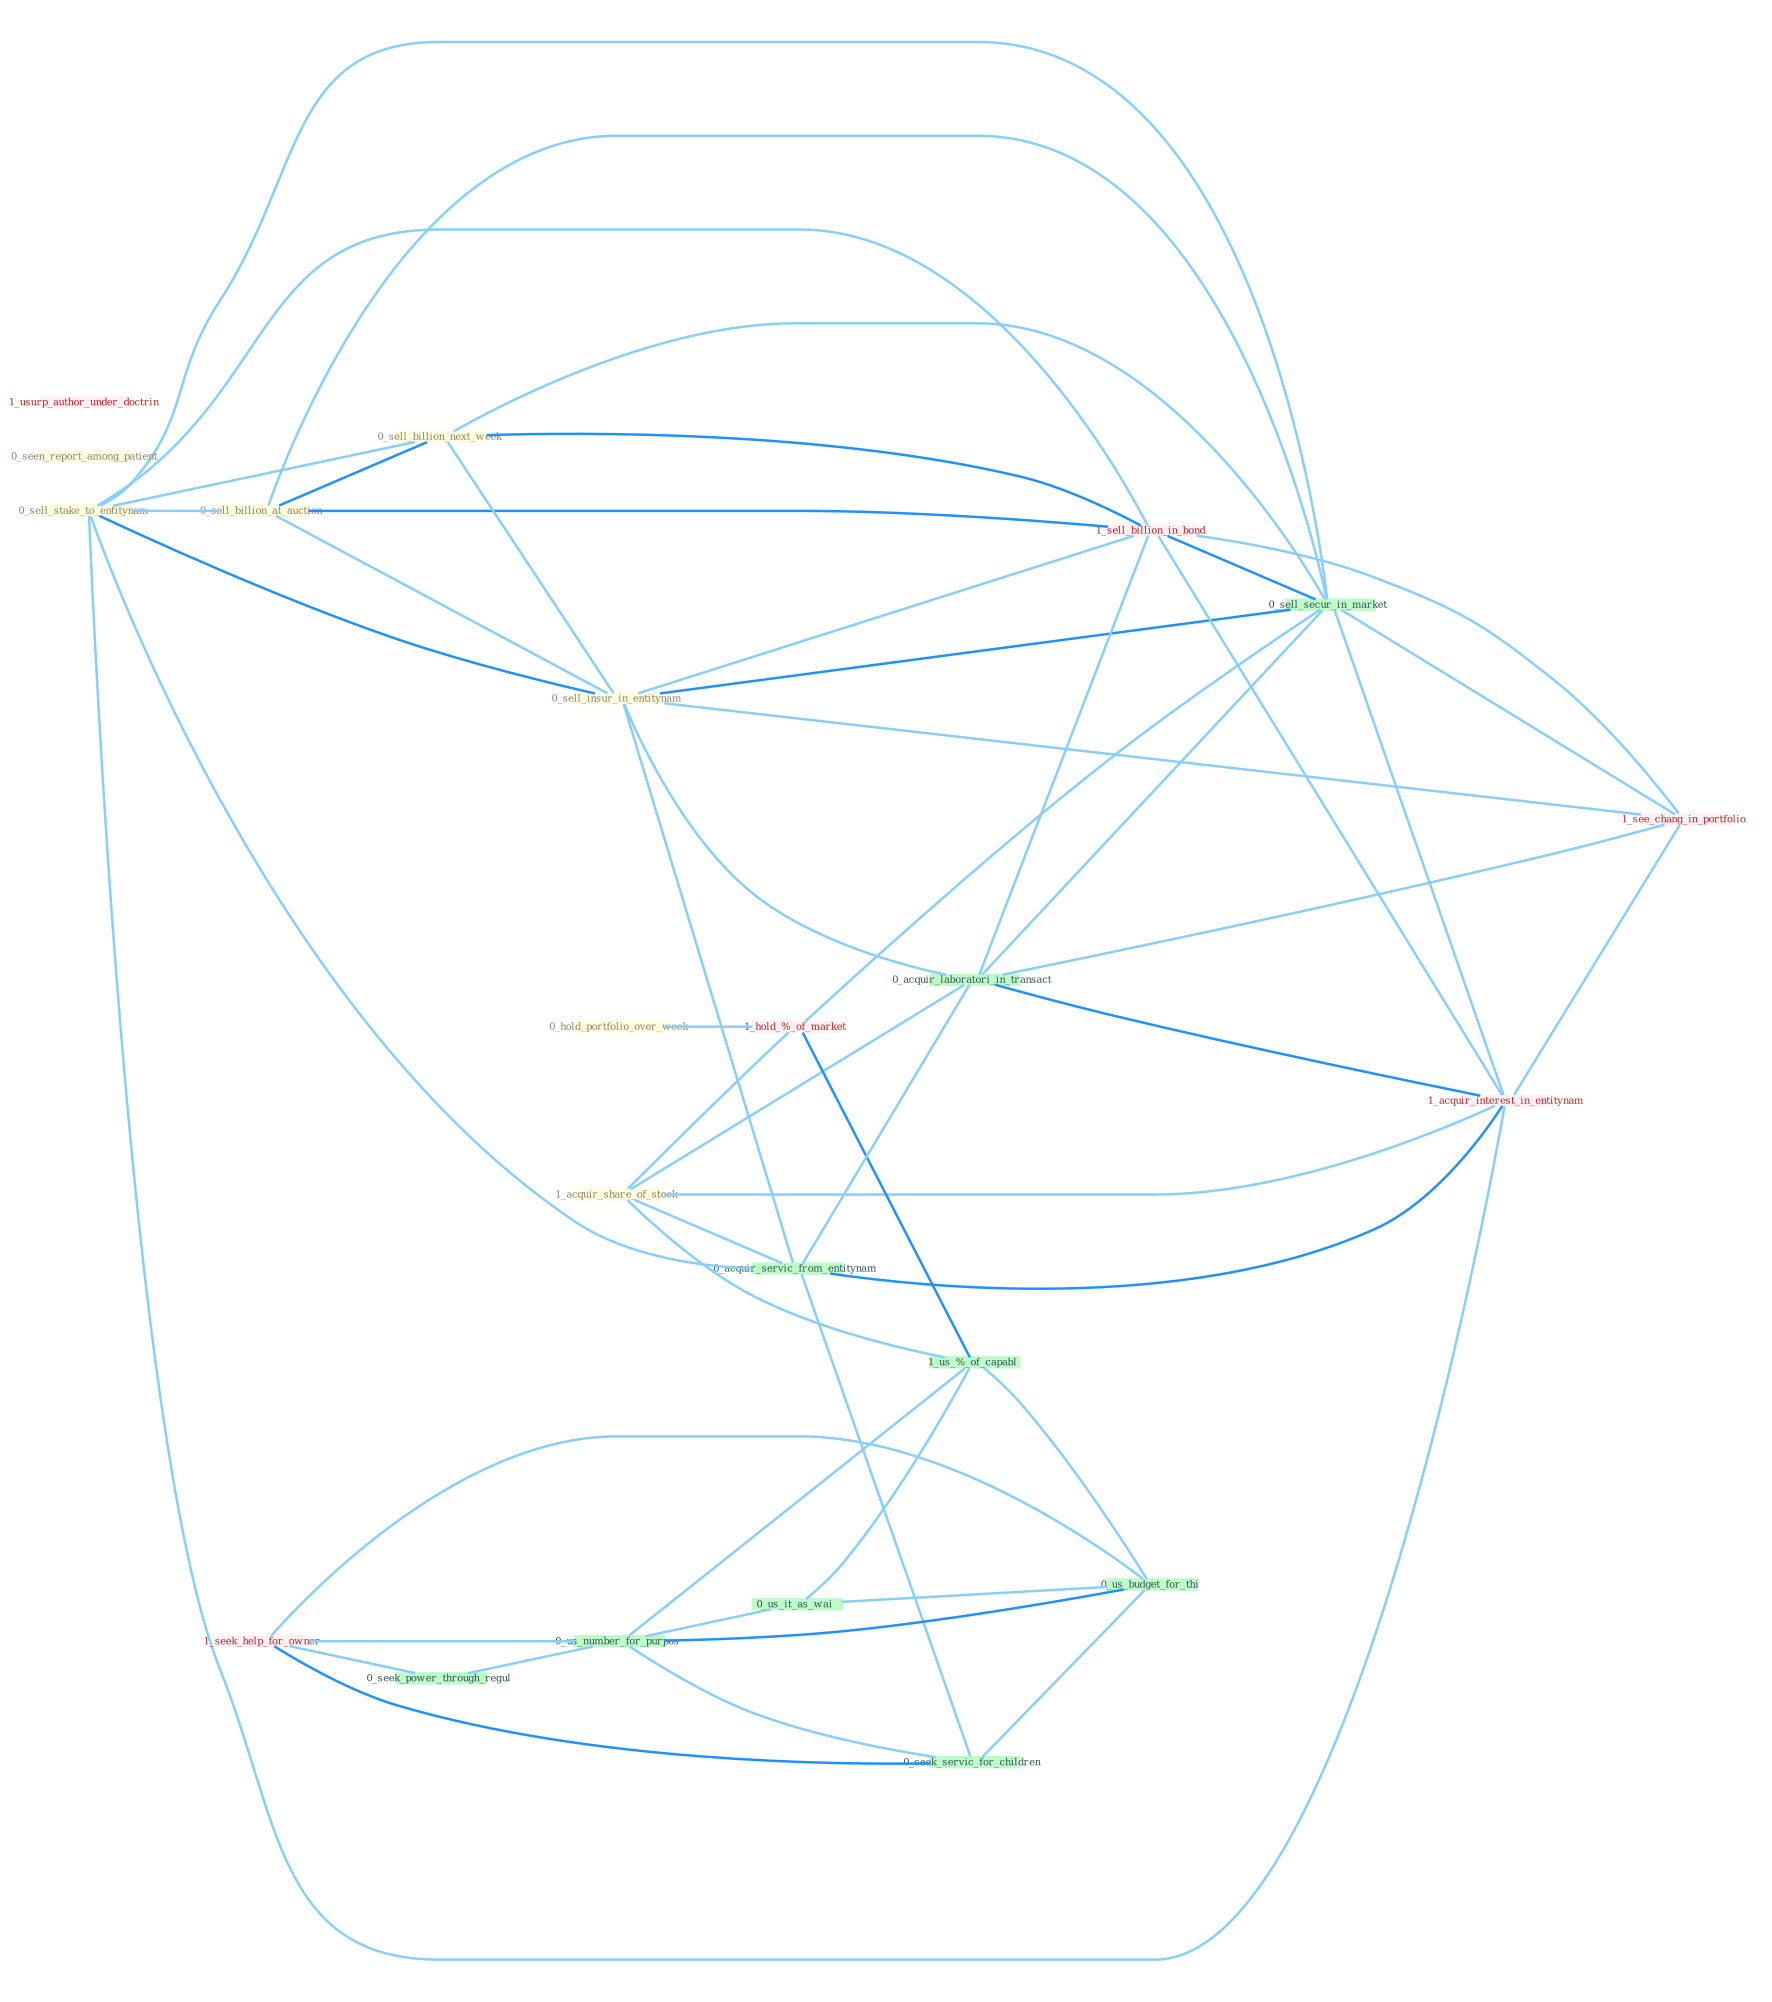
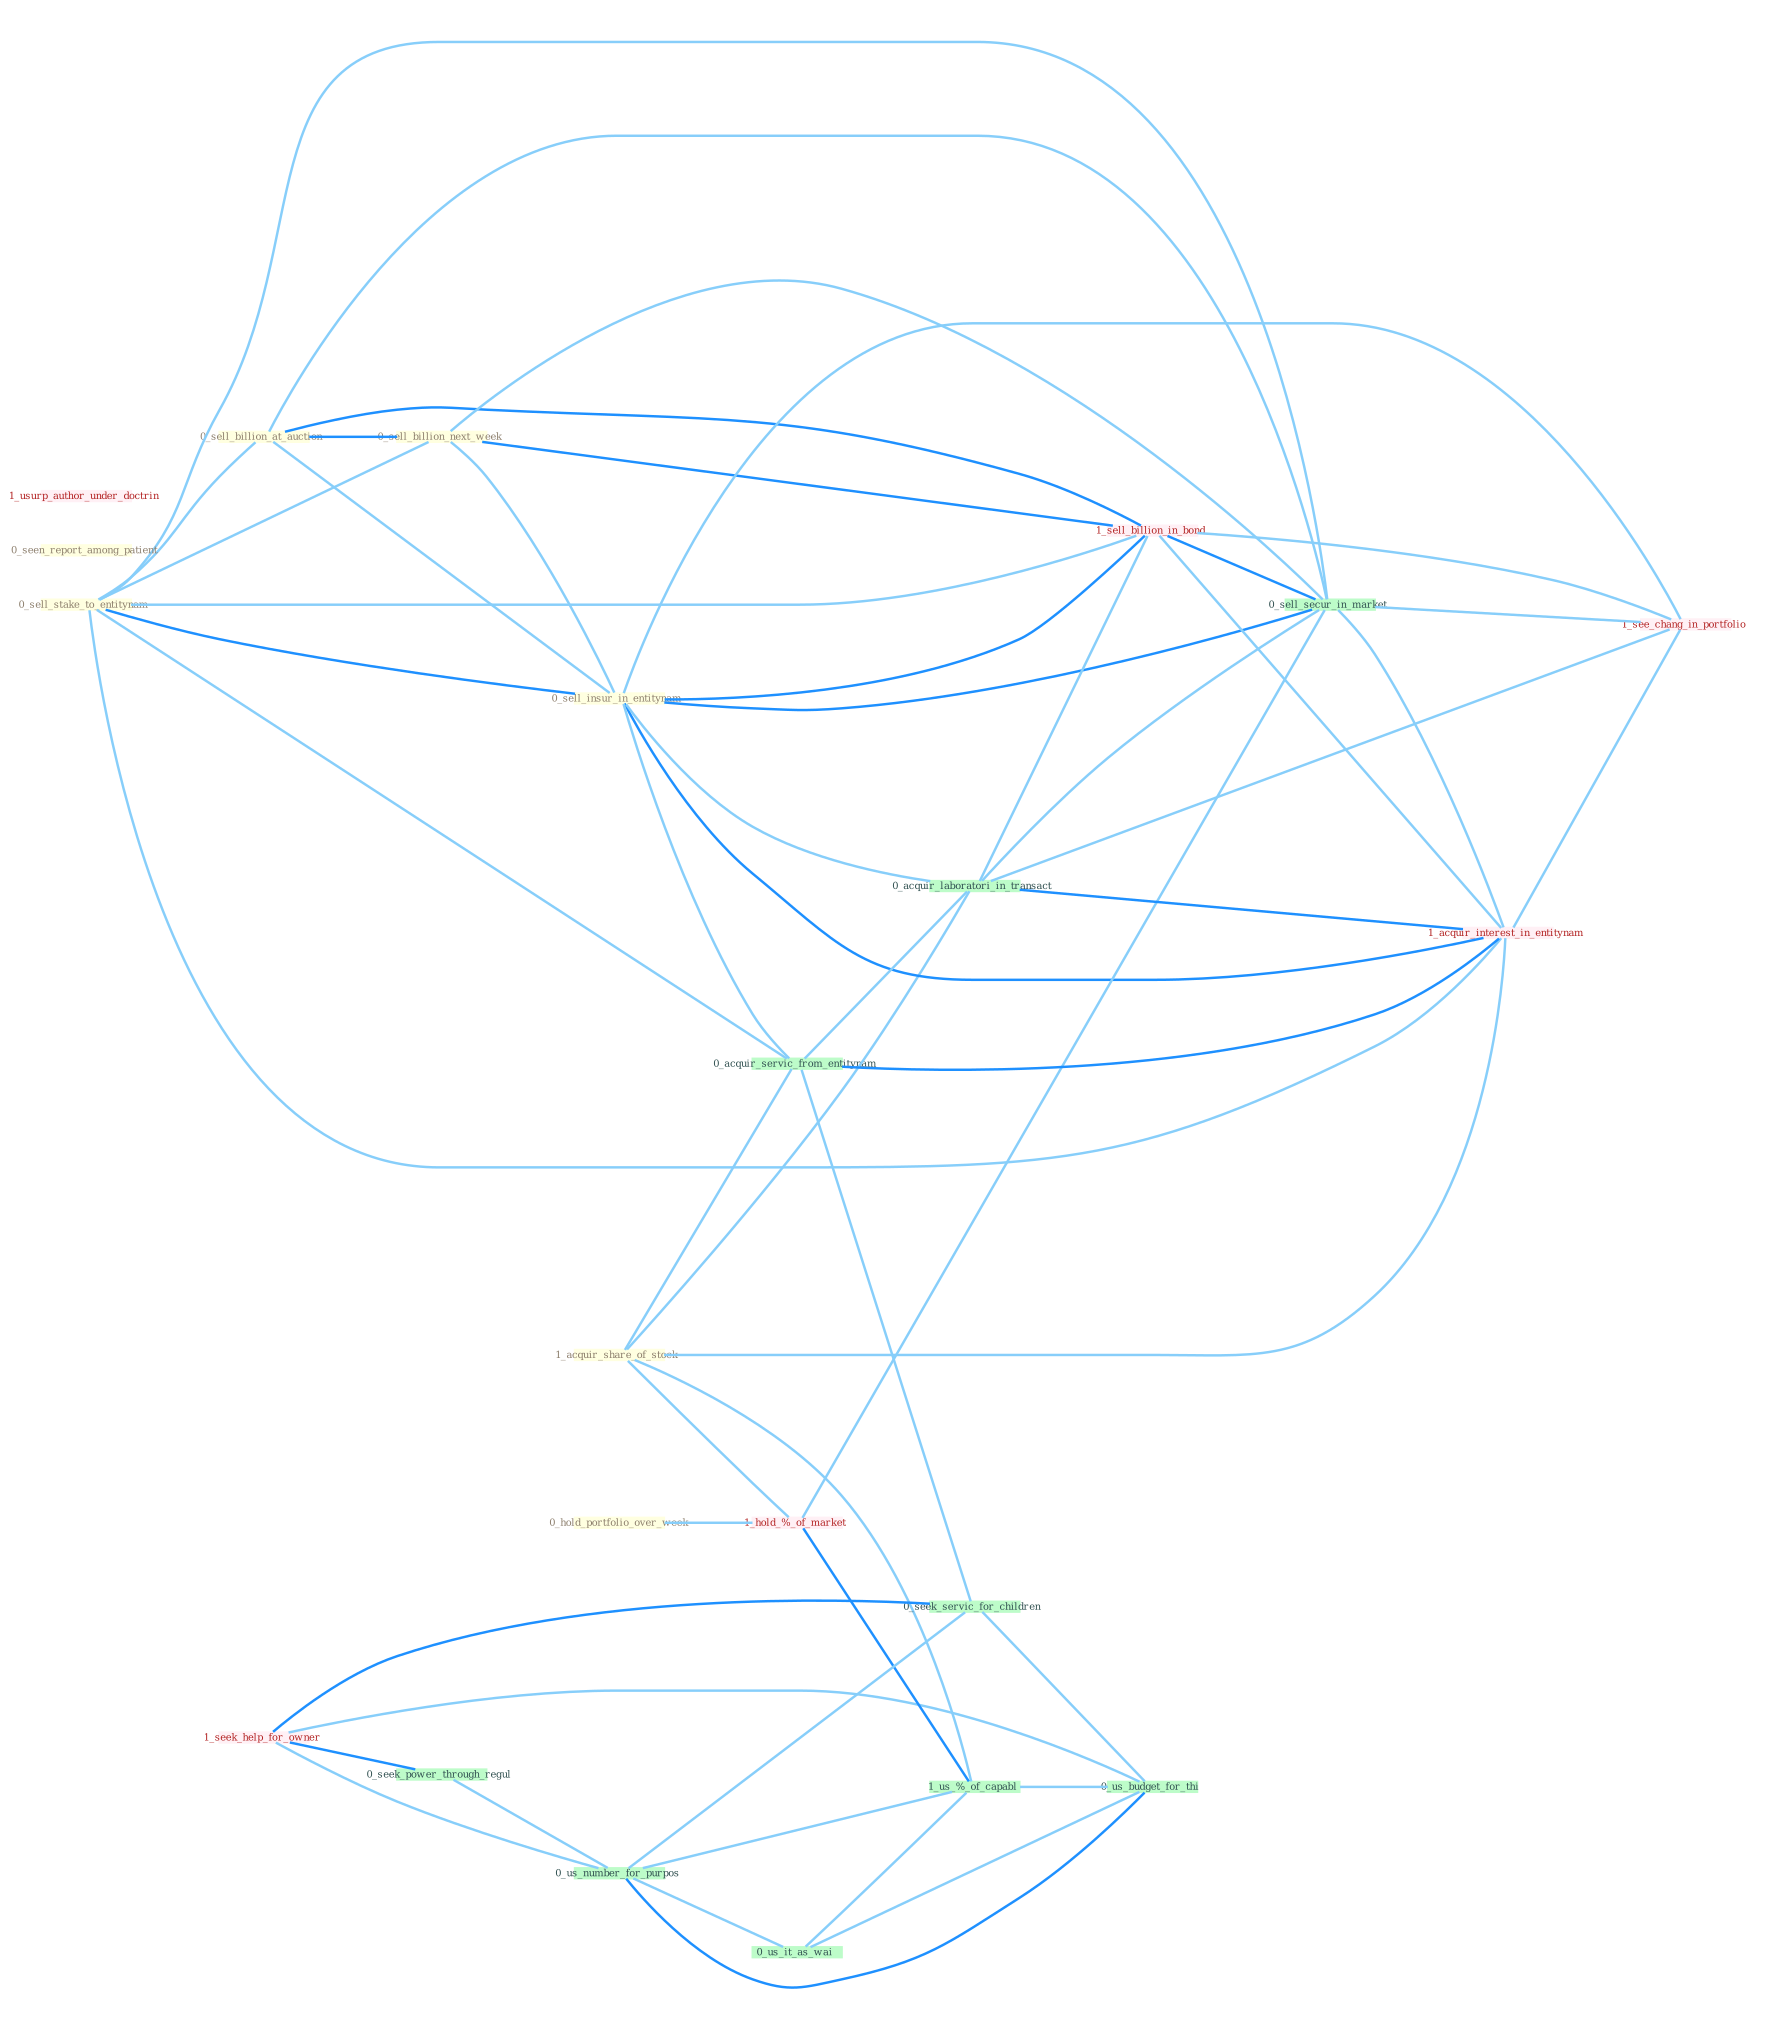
(886, 615) -> (925, 671)
none -> (997, 980)
(353, 1660) -> (353, 1756)
